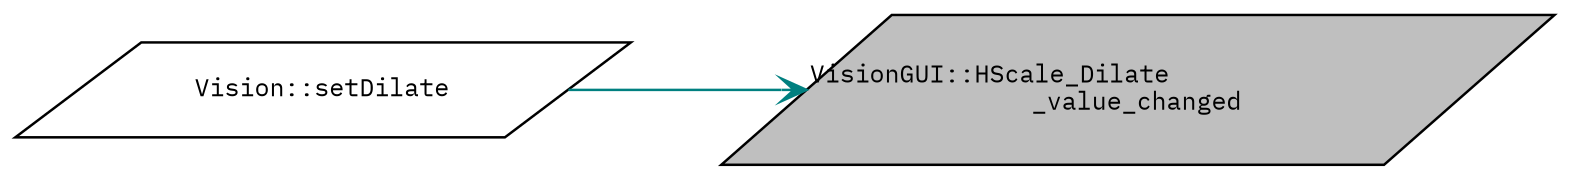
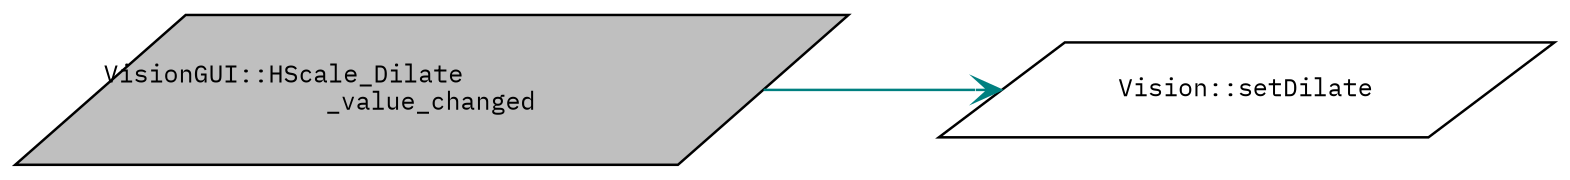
(675, 90) -> (869, 90)
